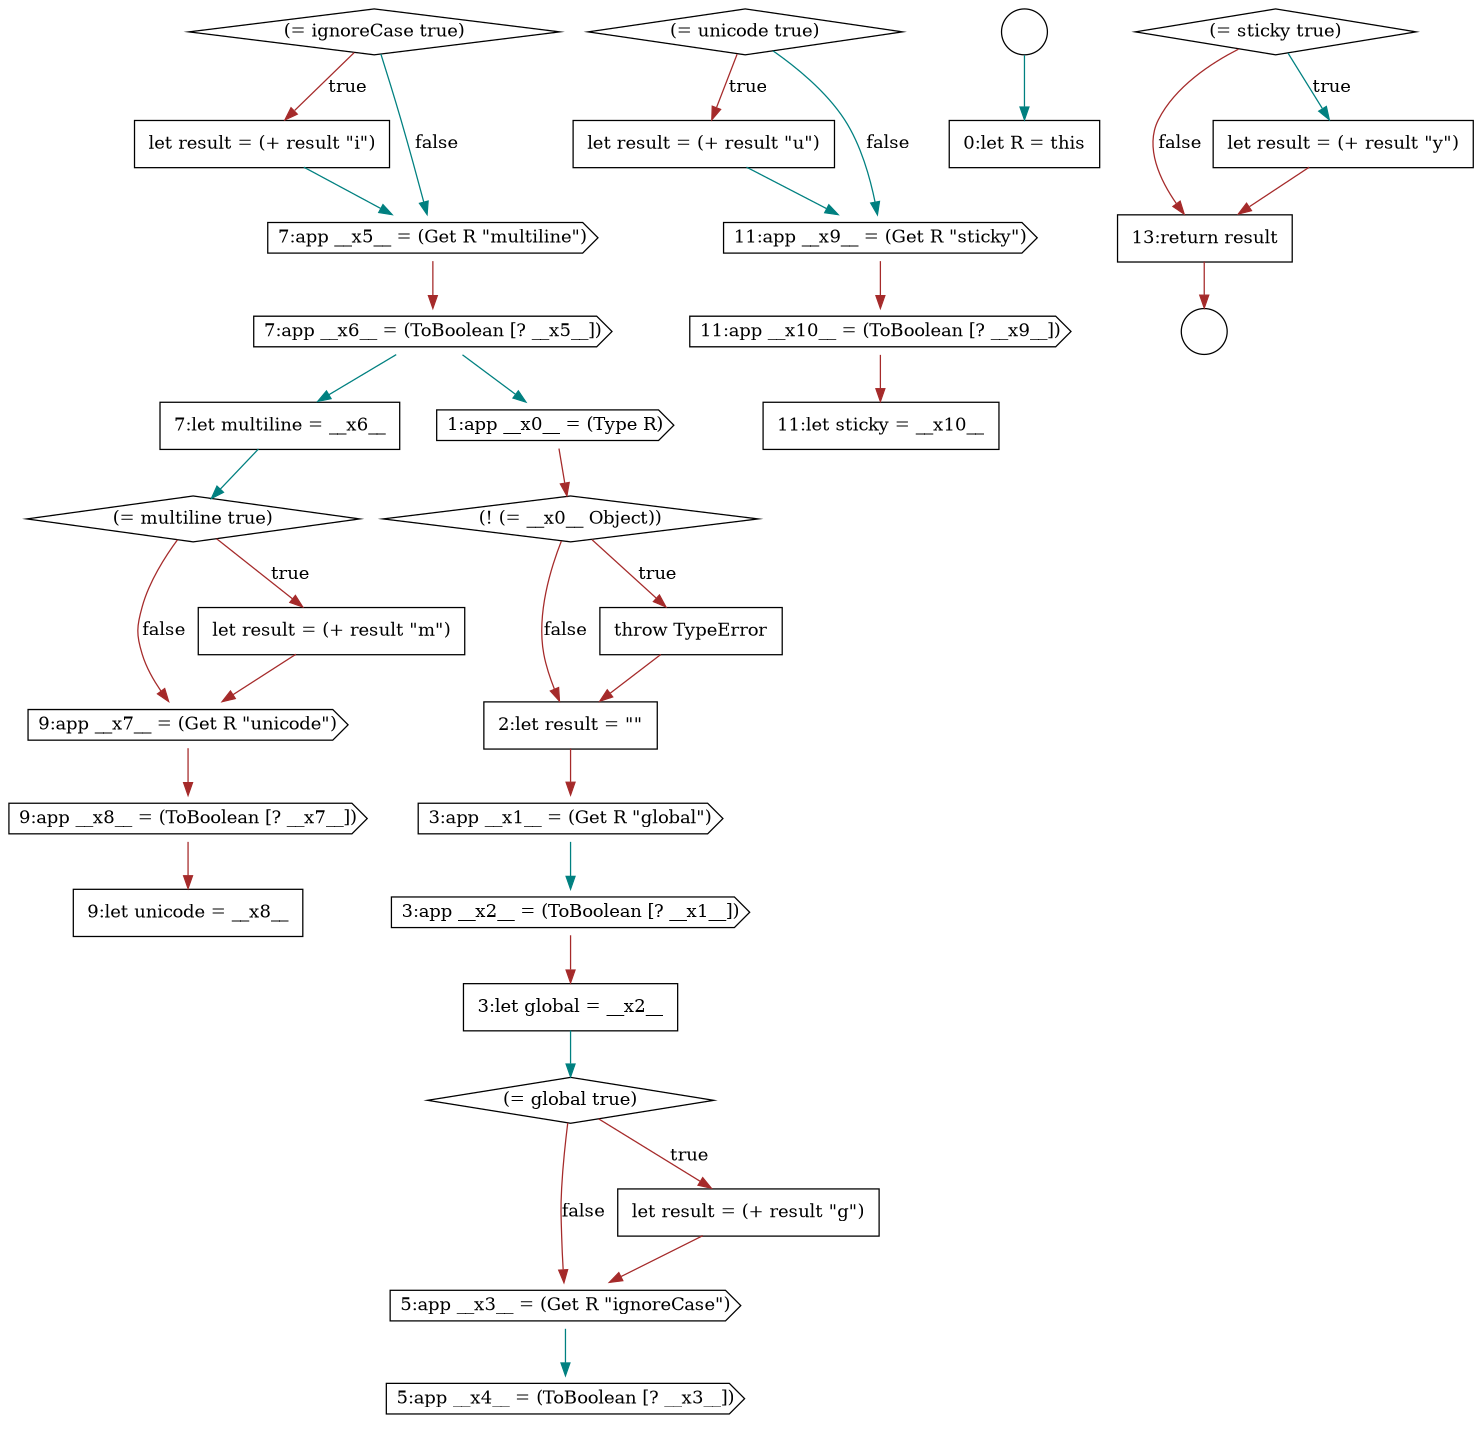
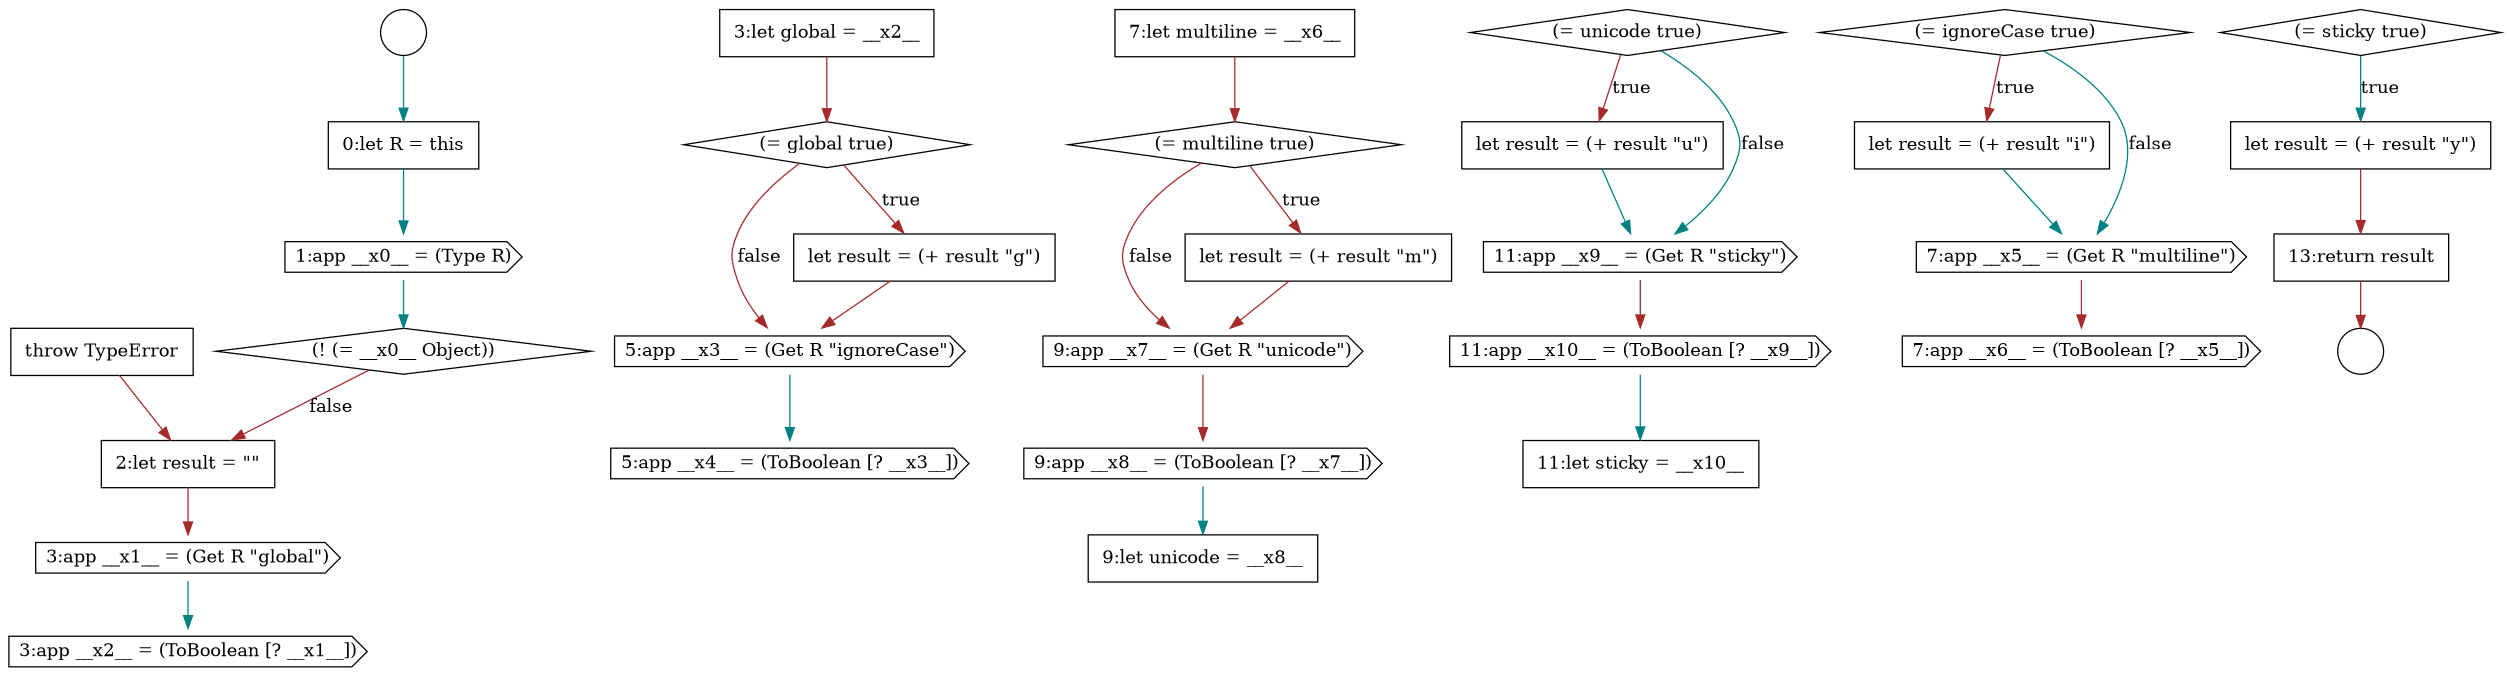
(1163, 112) -> none
(880, 372) -> (1640, 401)
(363, 375) -> none
(489, 375) -> (404, 195)
(562, 466) -> (404, 297)
(239, 469) -> (1235, 83)
(624, 569) -> none
(188, 859) -> (1203, 504)
(571, 953) -> none
(571, 1047) -> (827, 83)
